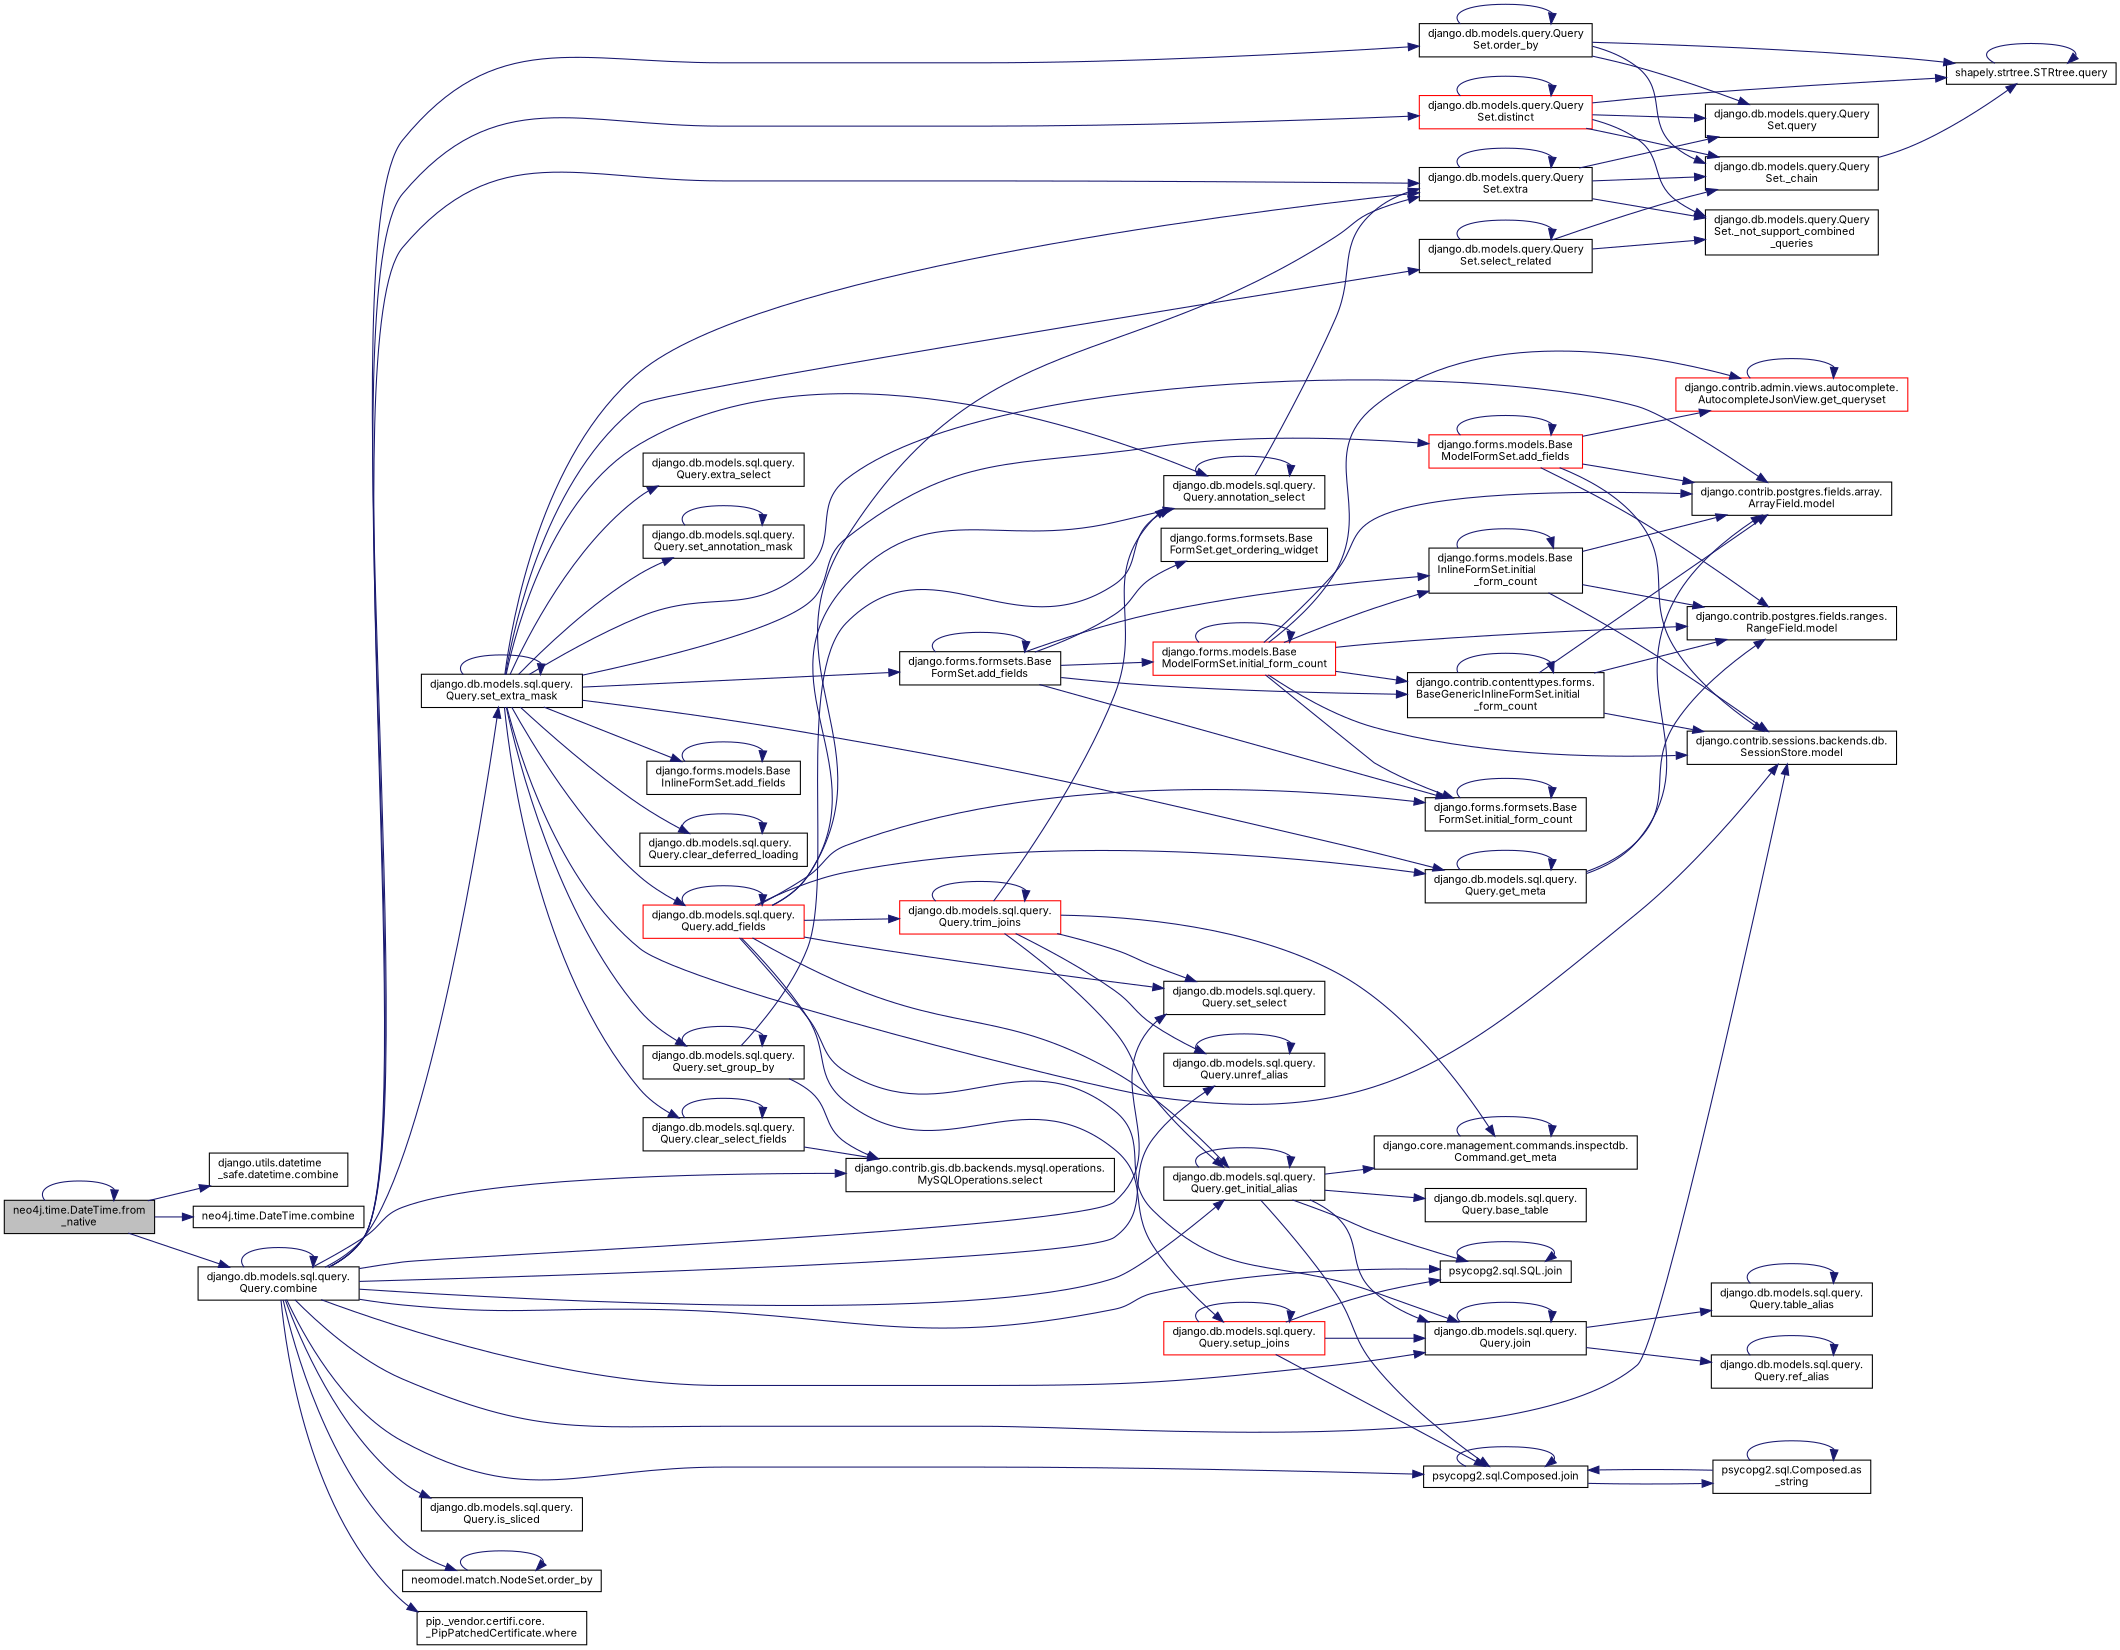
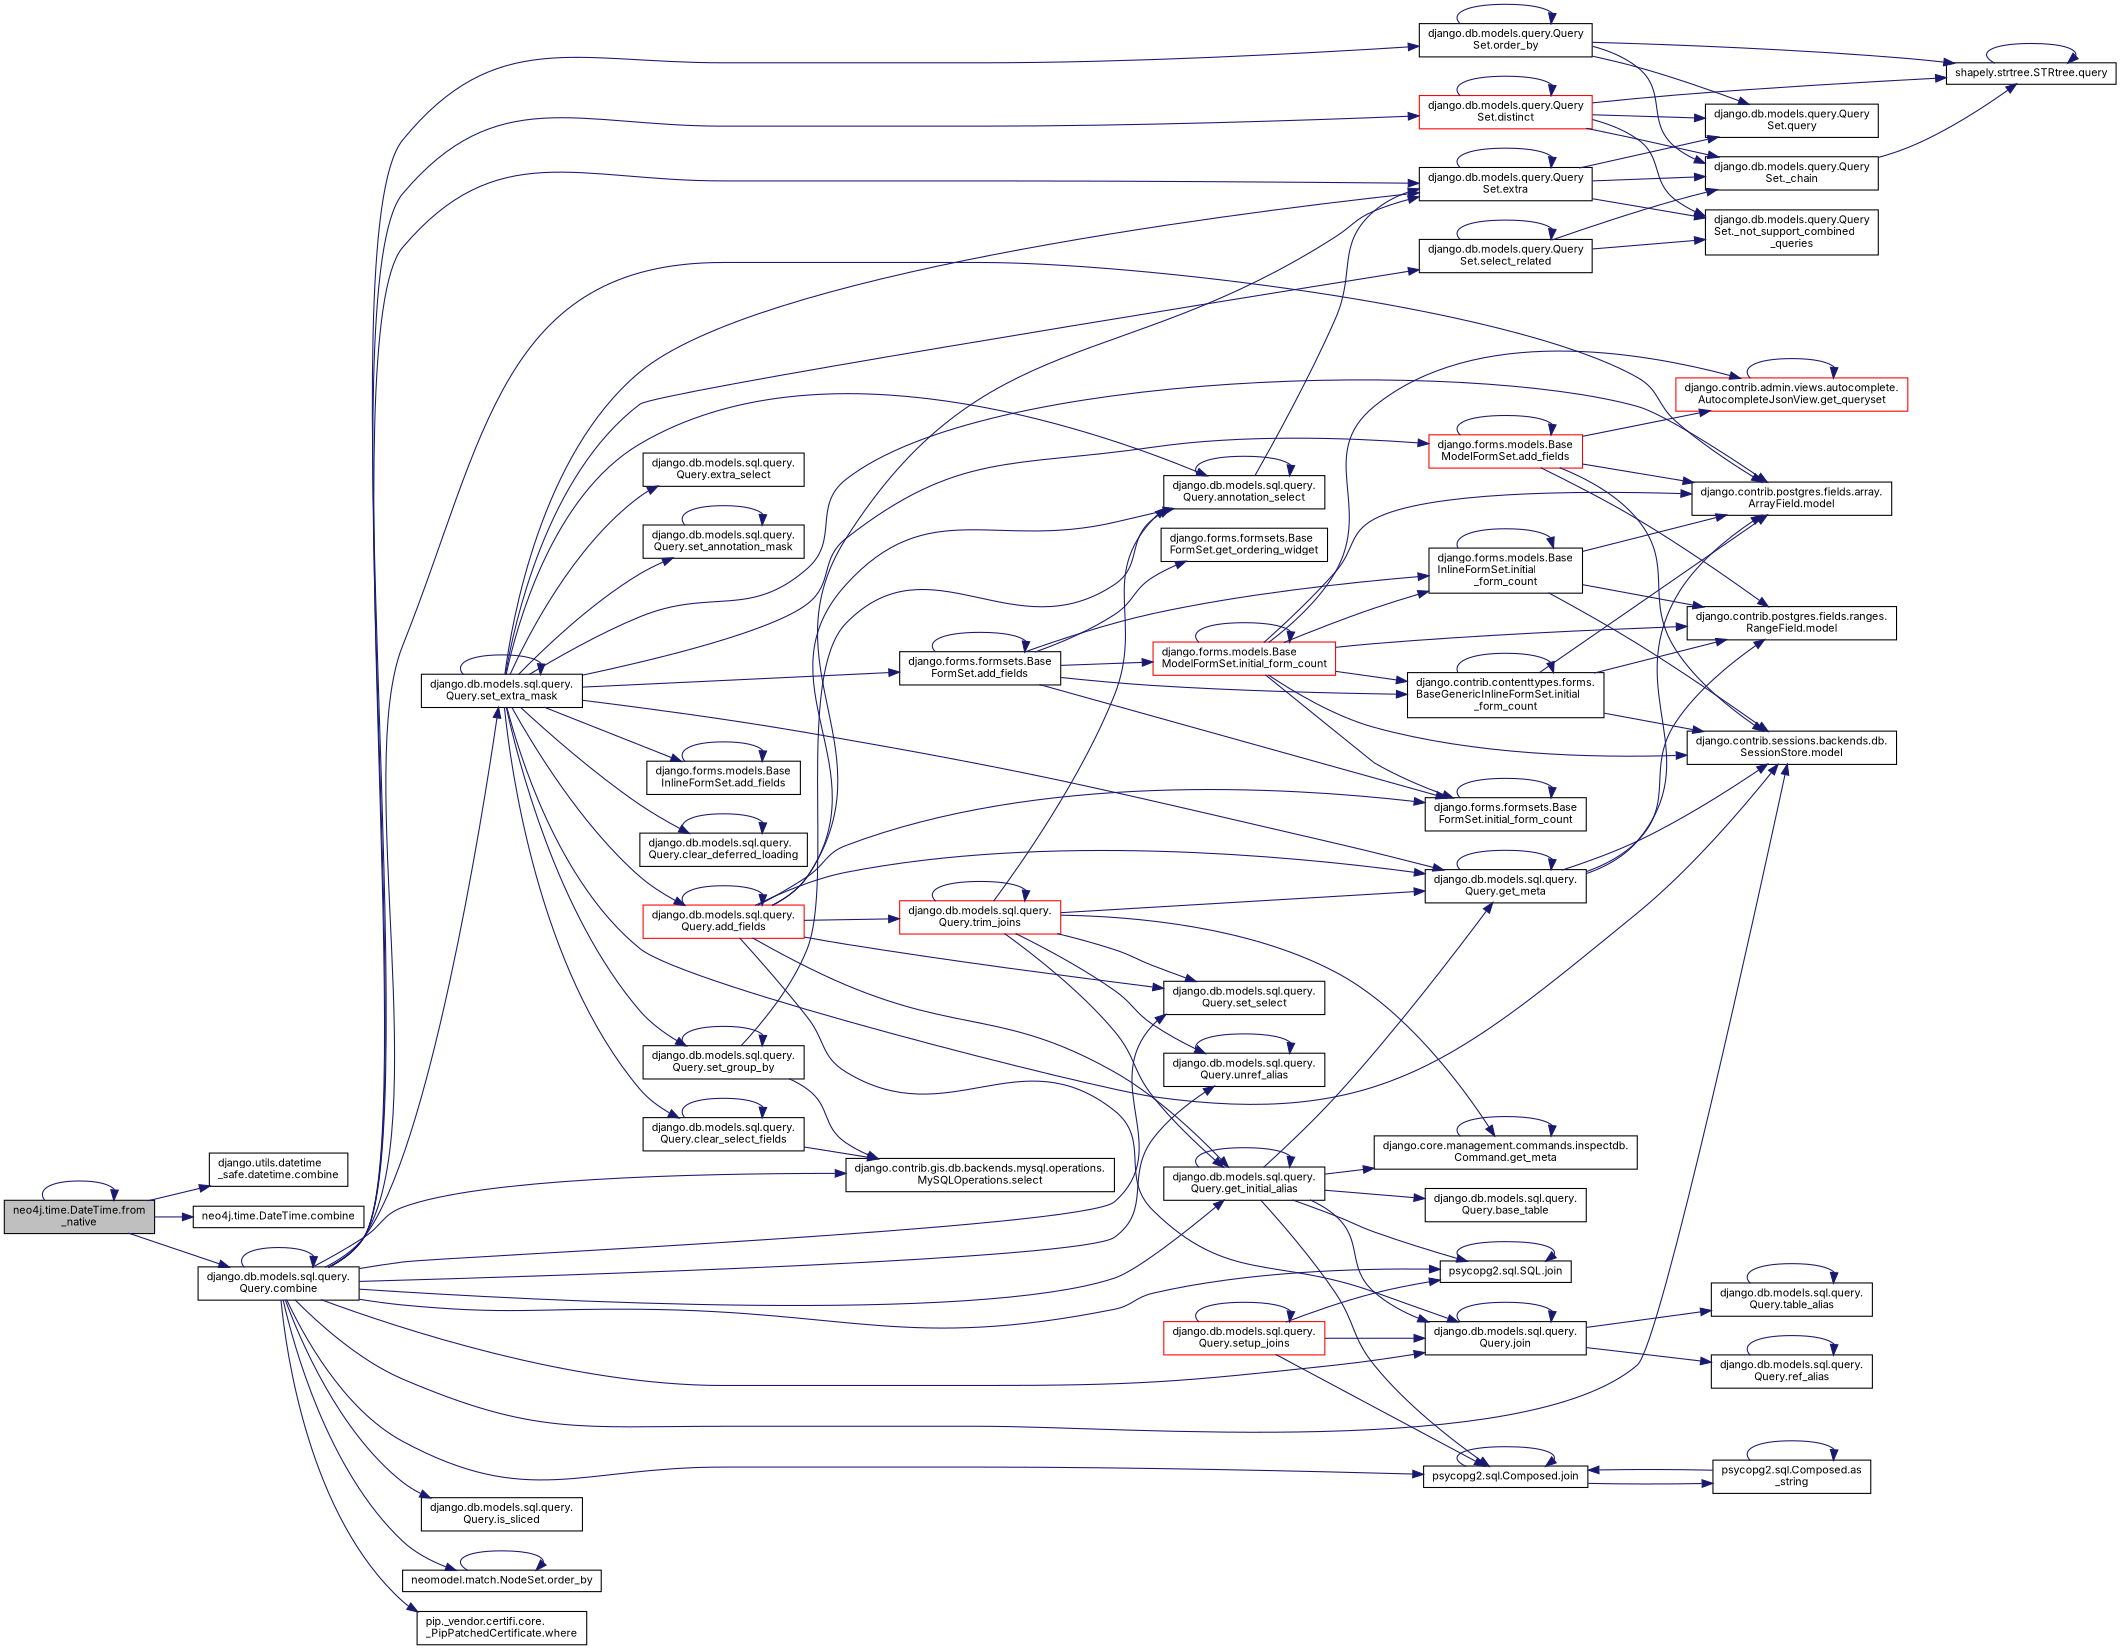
none -> (670, 268)
none -> (1664, 828)
none -> (1237, 902)
none -> (1381, 1045)
(981, 1125) -> none
